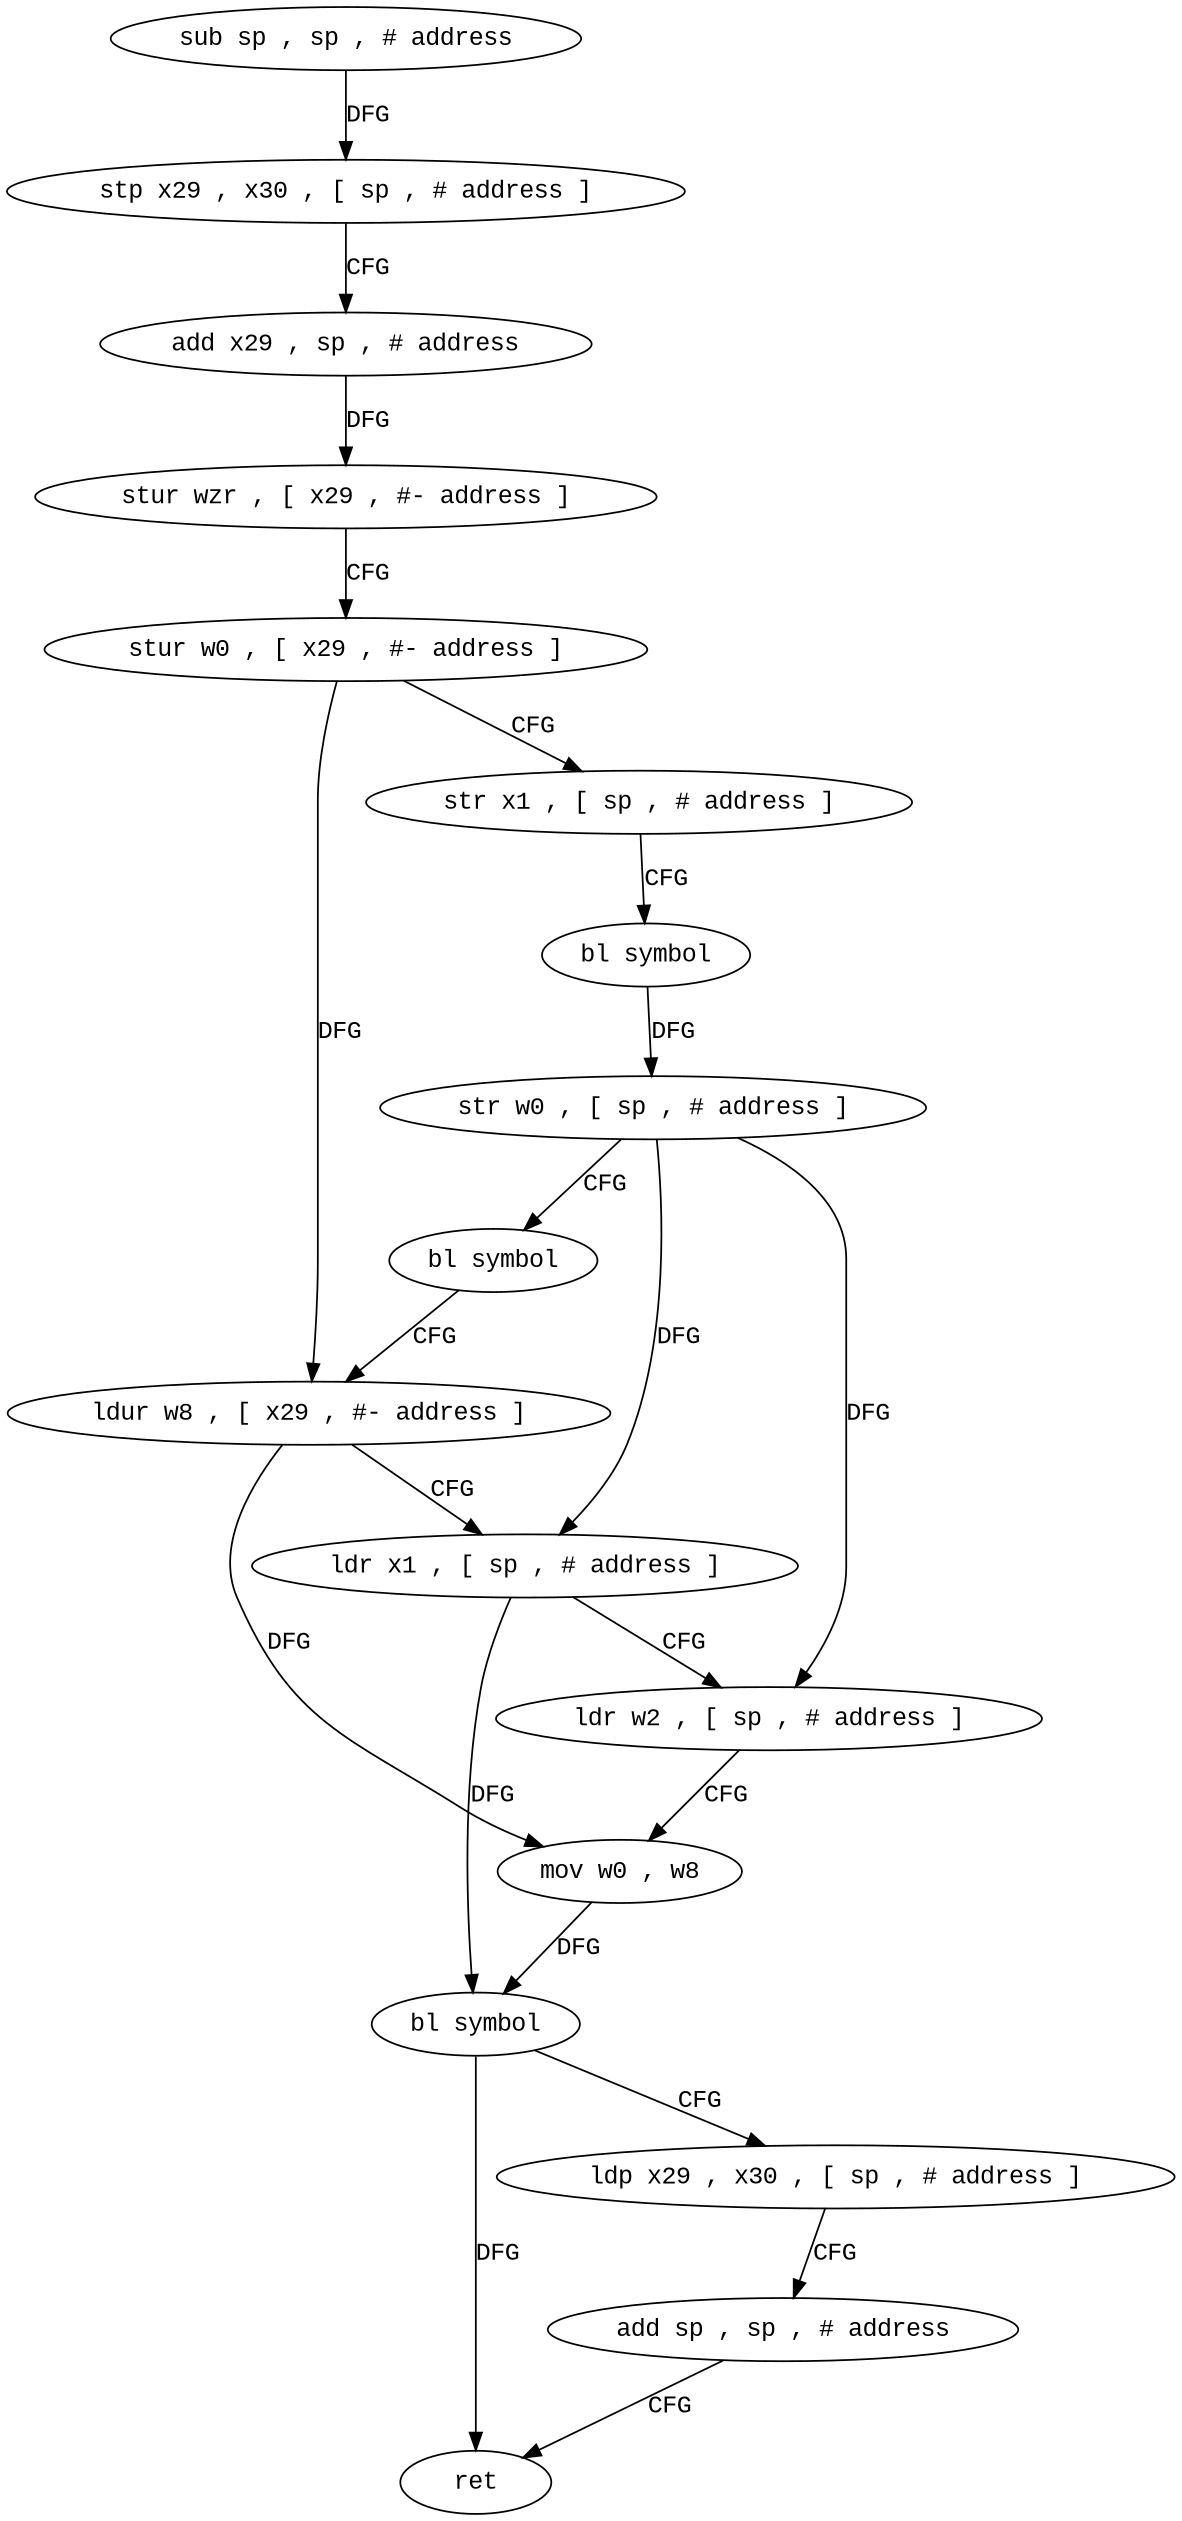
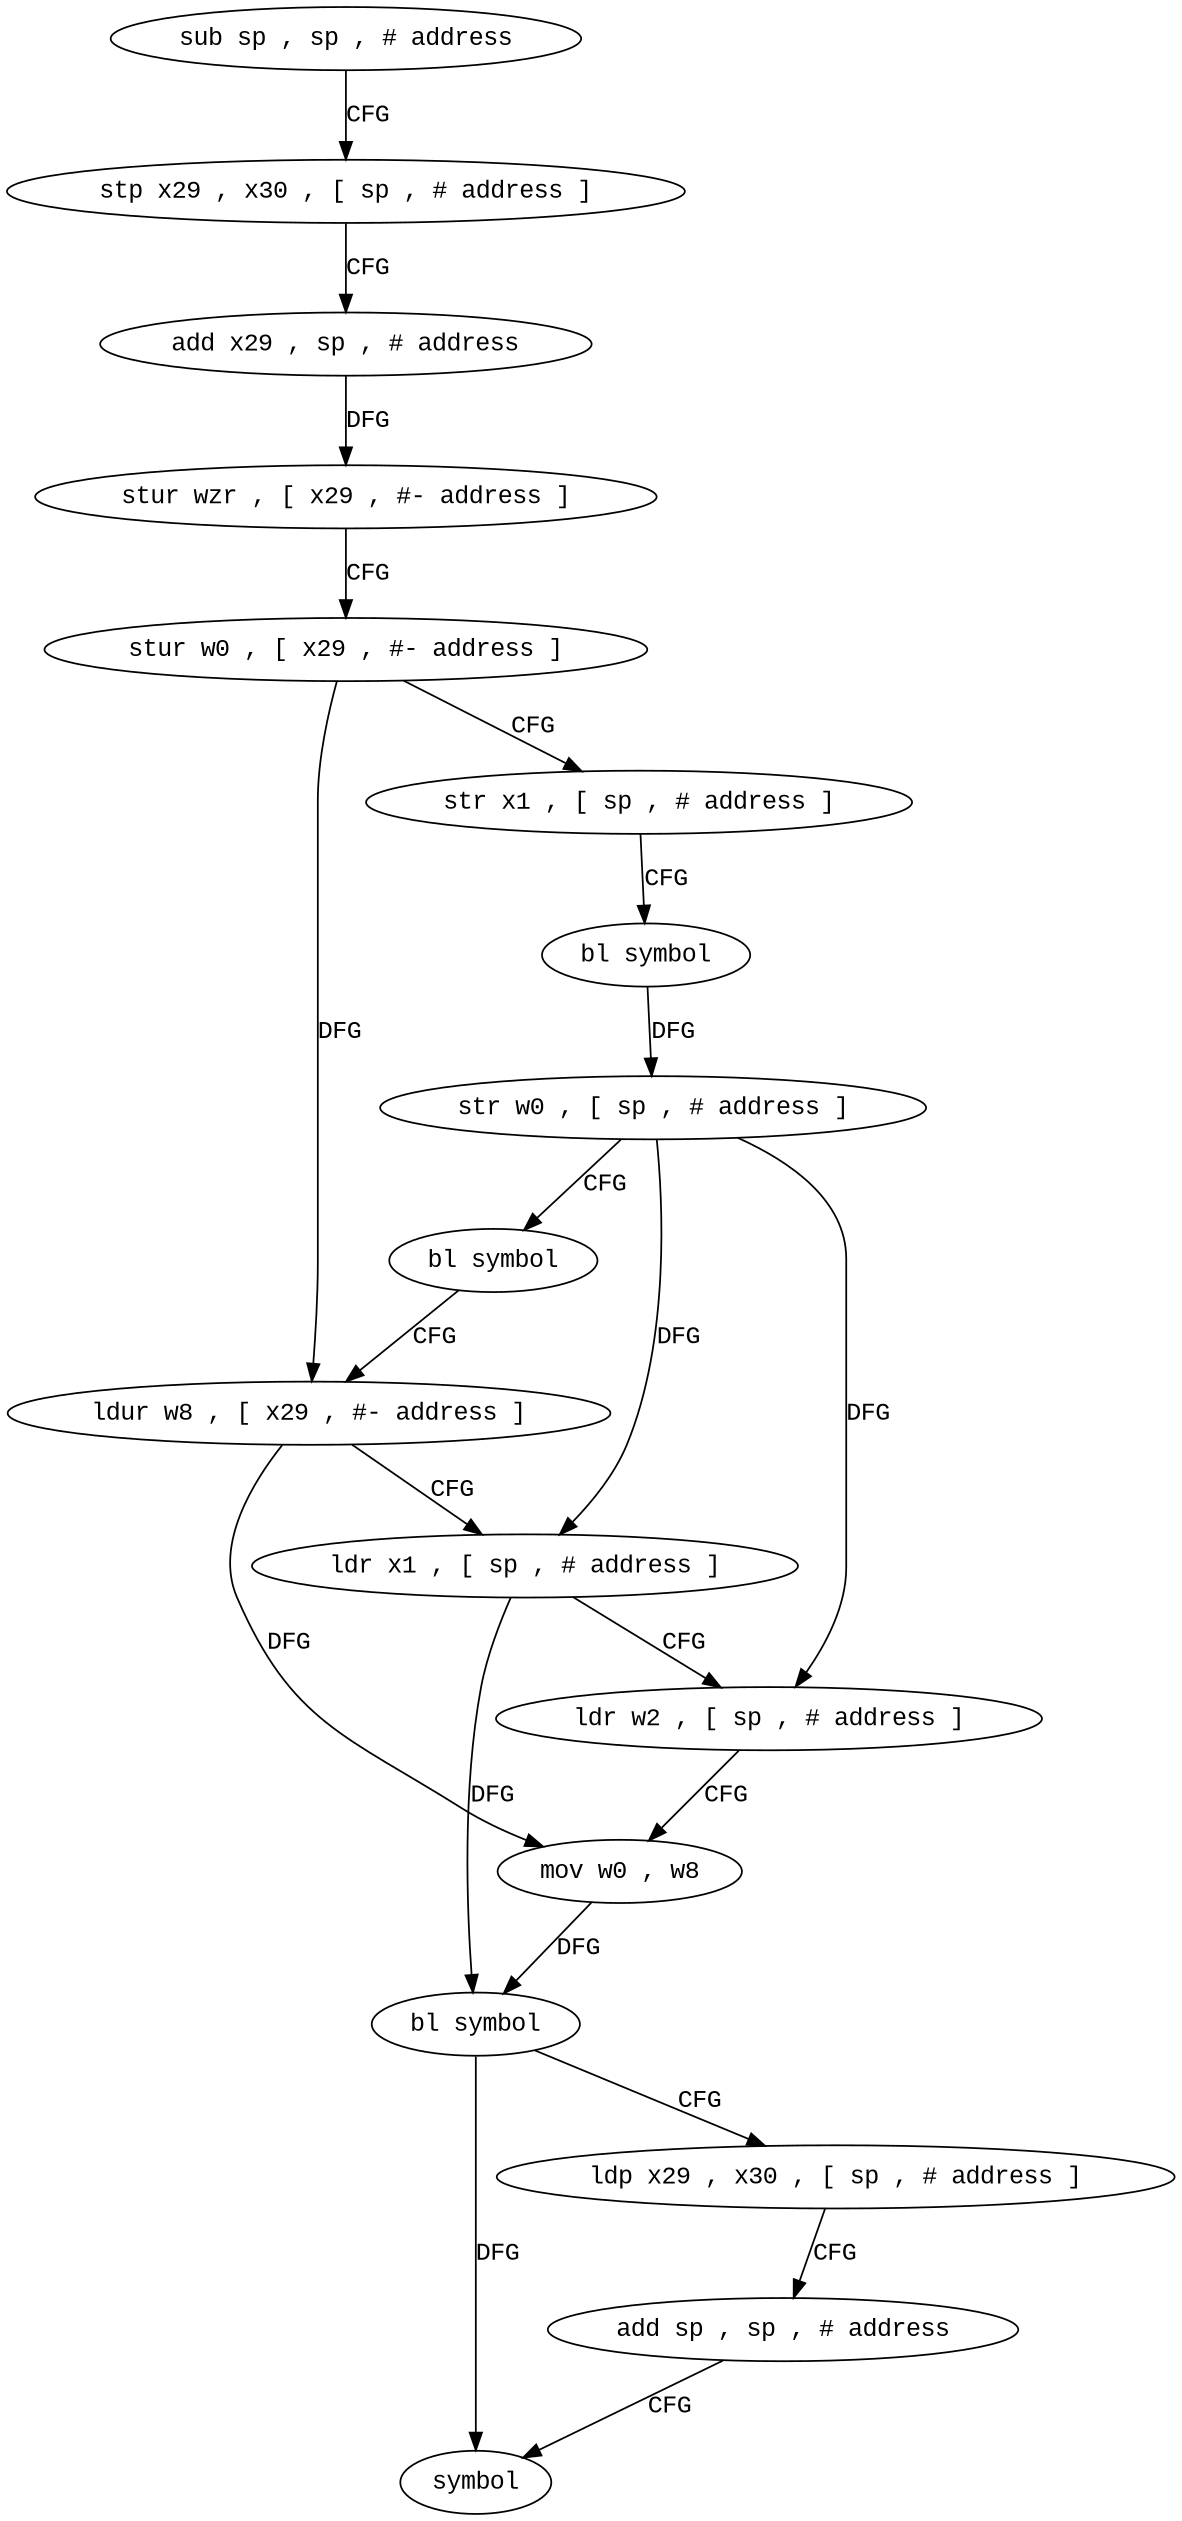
(368, 115) -> (368, 115)
(476, 2482) -> (476, 2482)
